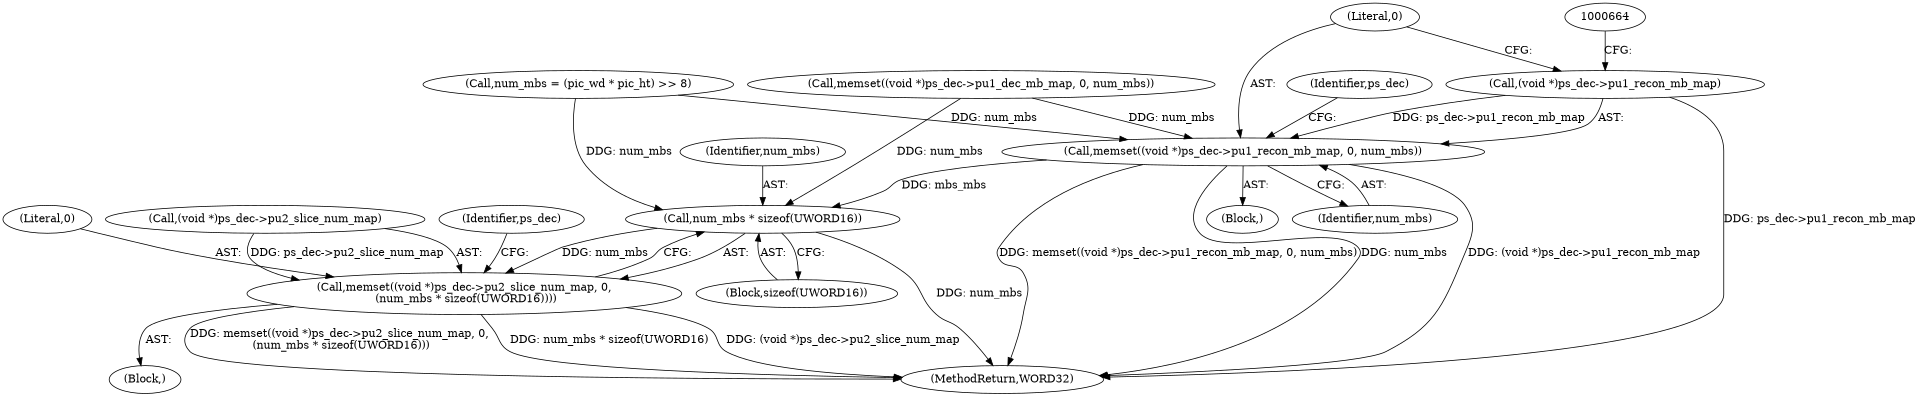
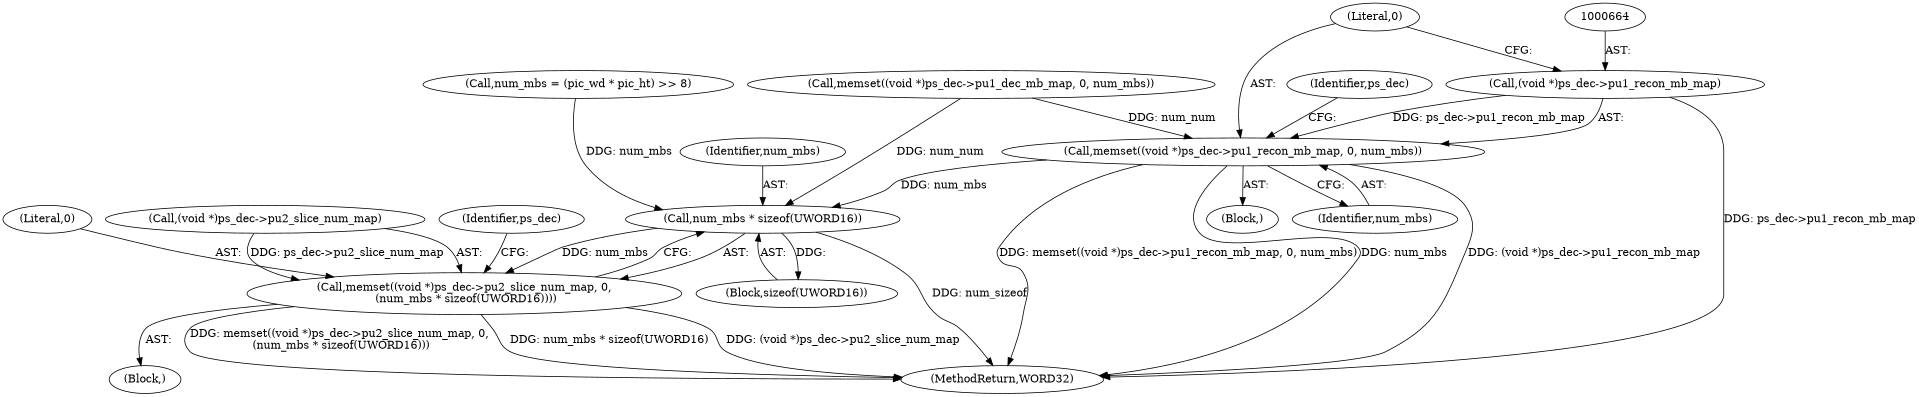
(1620, 51) -> (1620, 51)
(899, 117) -> none
(1172, 118) -> (1172, 118)
(940, 152) -> (940, 152)
(944, 186) -> (944, 186)
(813, 253) -> (813, 253)
(980, 294) -> (980, 294)
